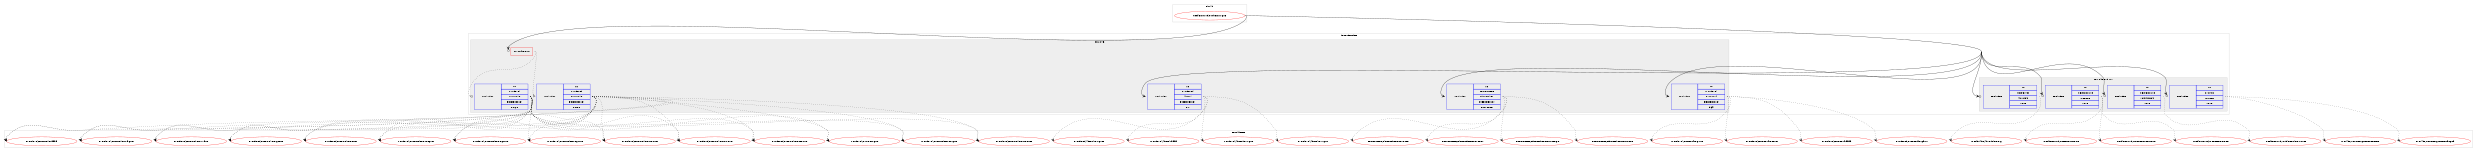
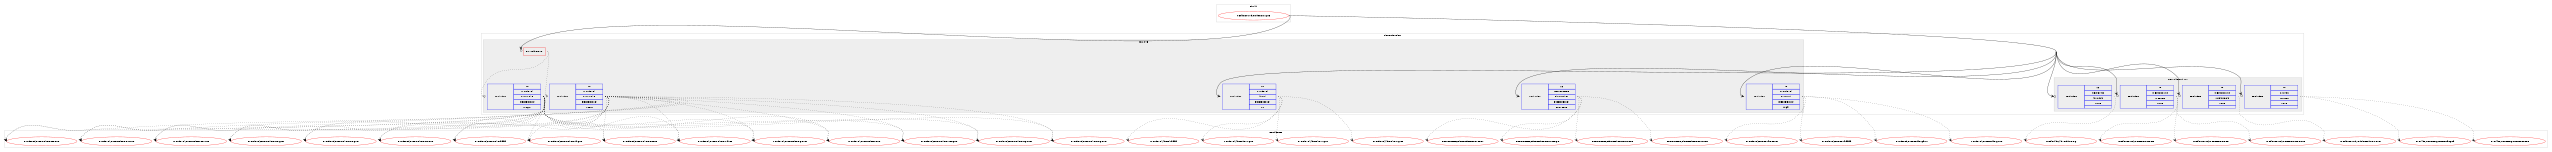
none -> (640, 141)
(865, 141) -> (266, 141)
